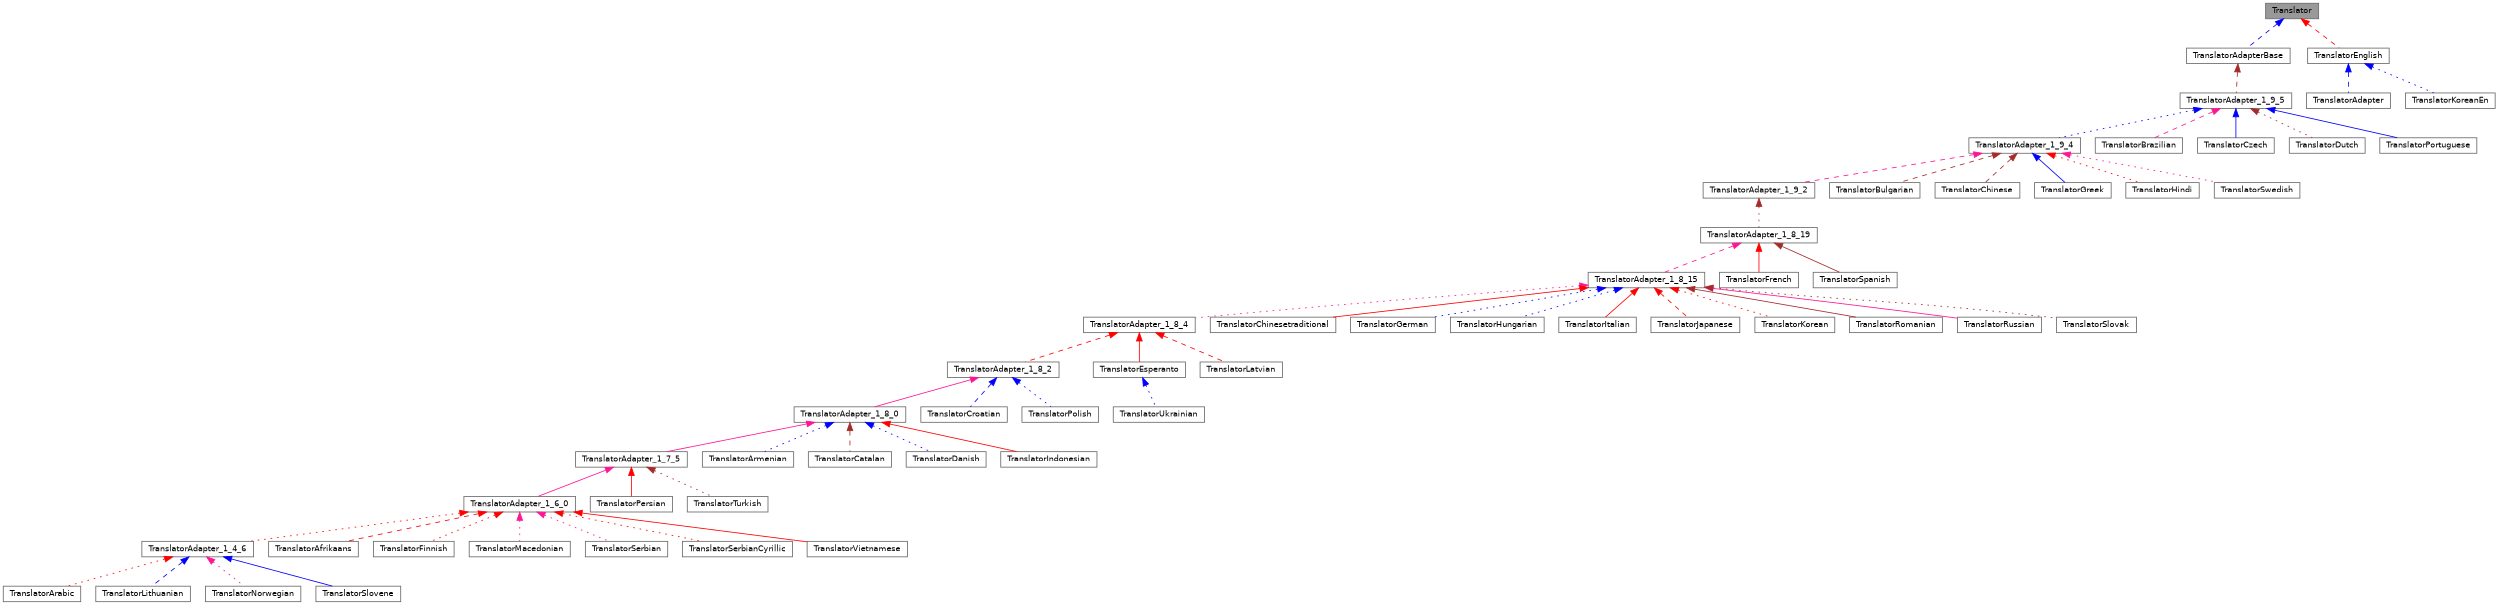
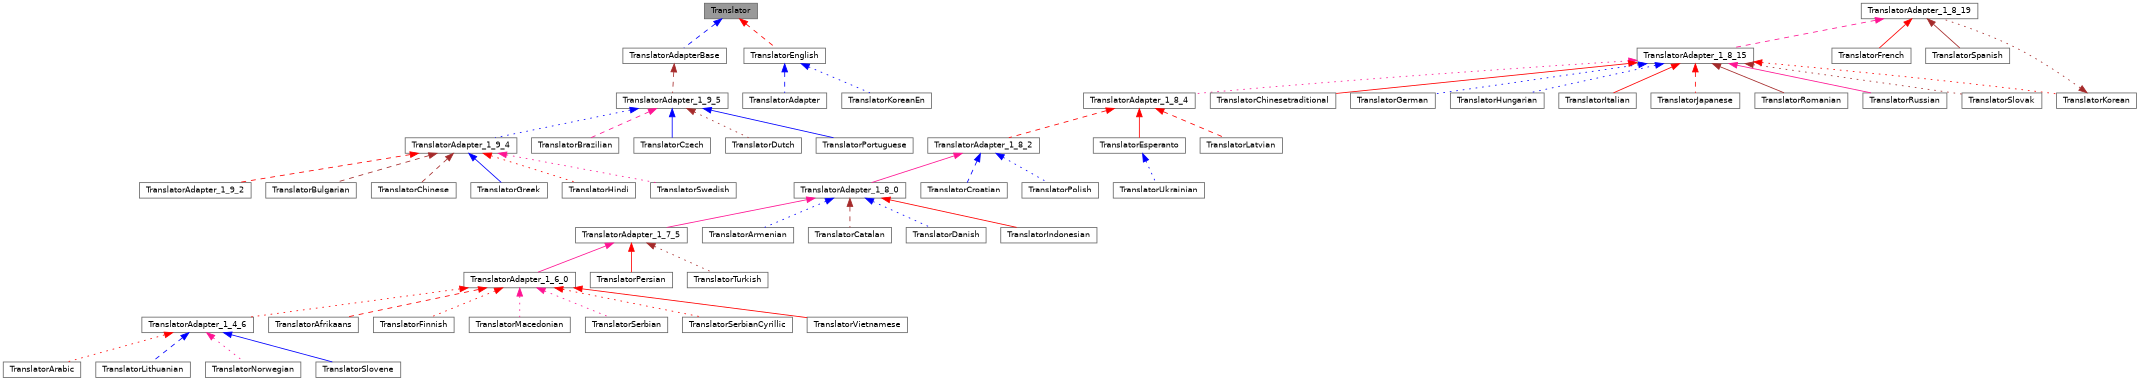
(1888, 169) -> (324, 169)
(1759, 217) -> (2015, 47)
